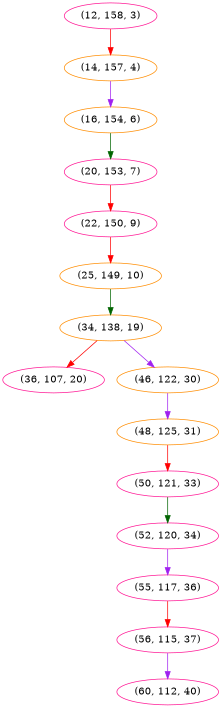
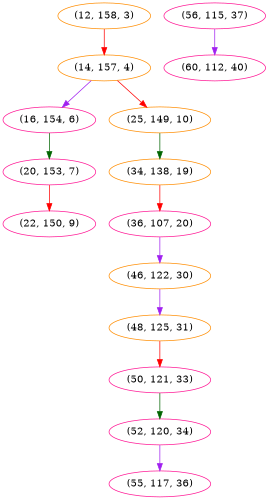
(111, 16) -> (104, 16)
(111, 120) -> (49, 120)
(111, 246) -> (129, 91)
(136, 351) -> (160, 246)
(168, 610) -> none
